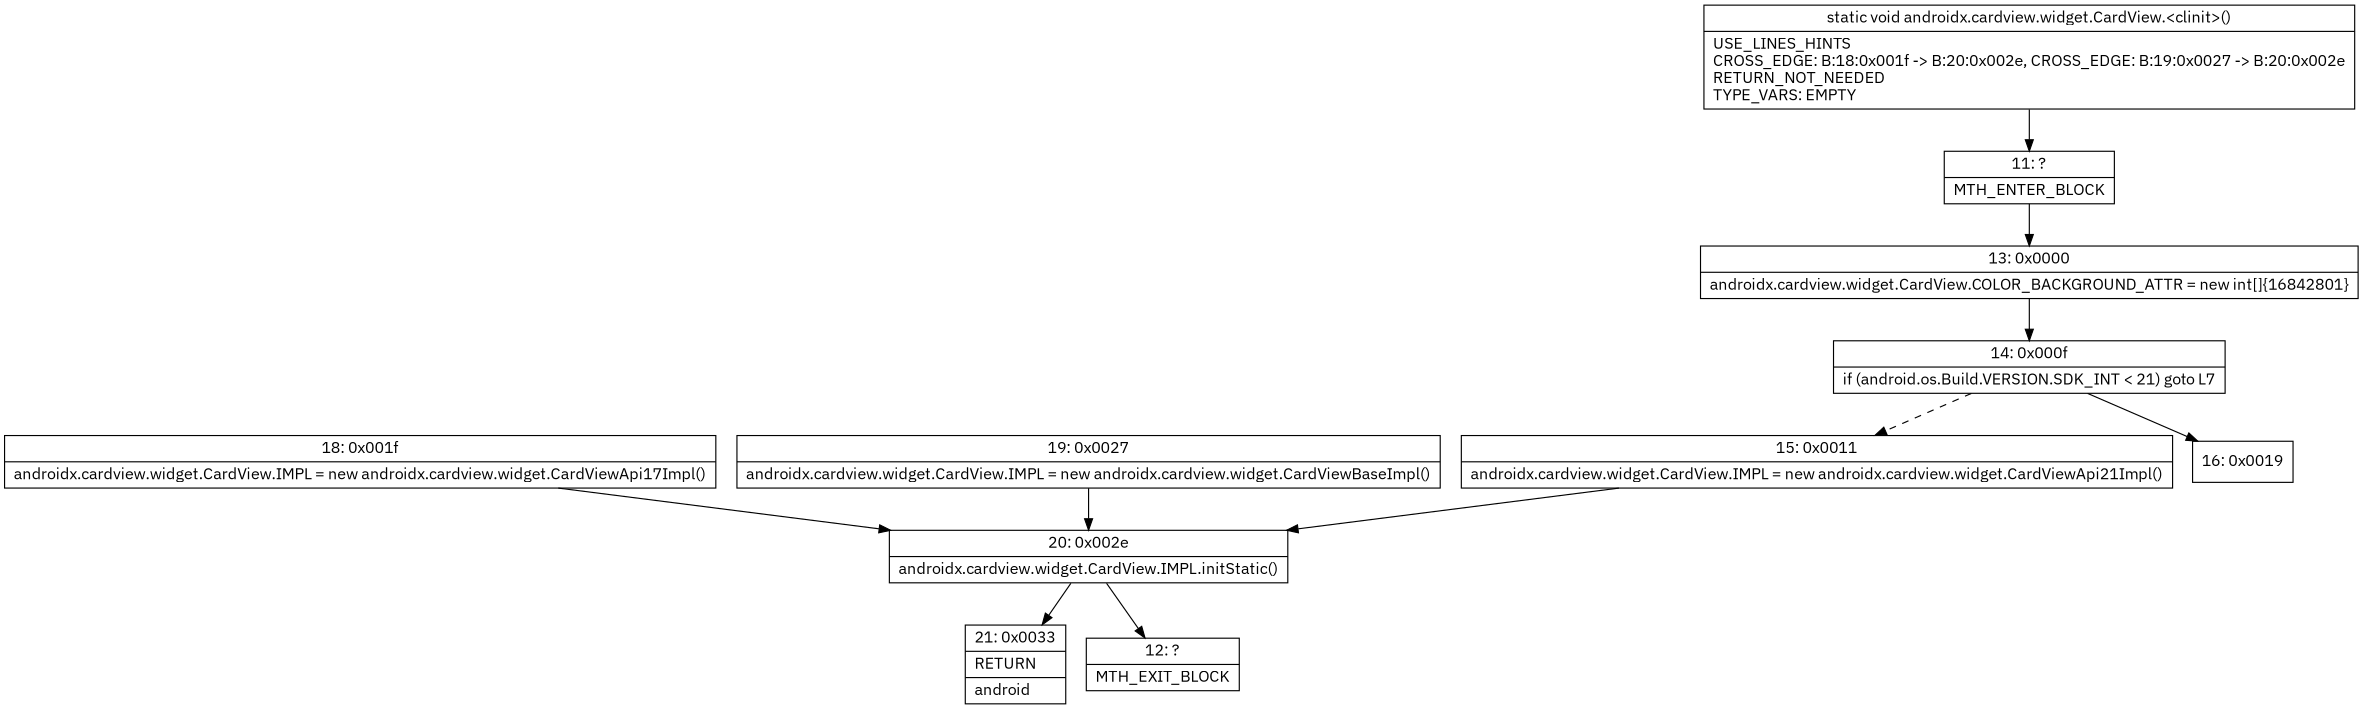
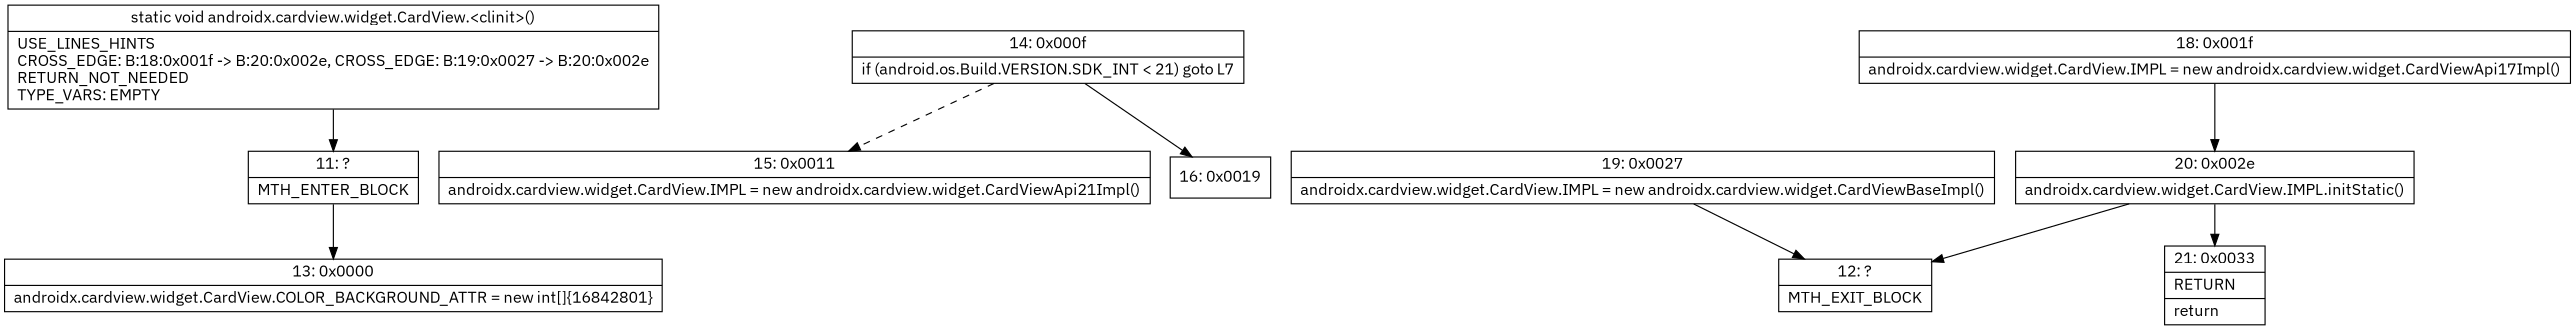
(2029, 314) -> none
(1089, 503) -> (1744, 229)
(1459, 508) -> none
(1002, 690) -> (2197, 311)
